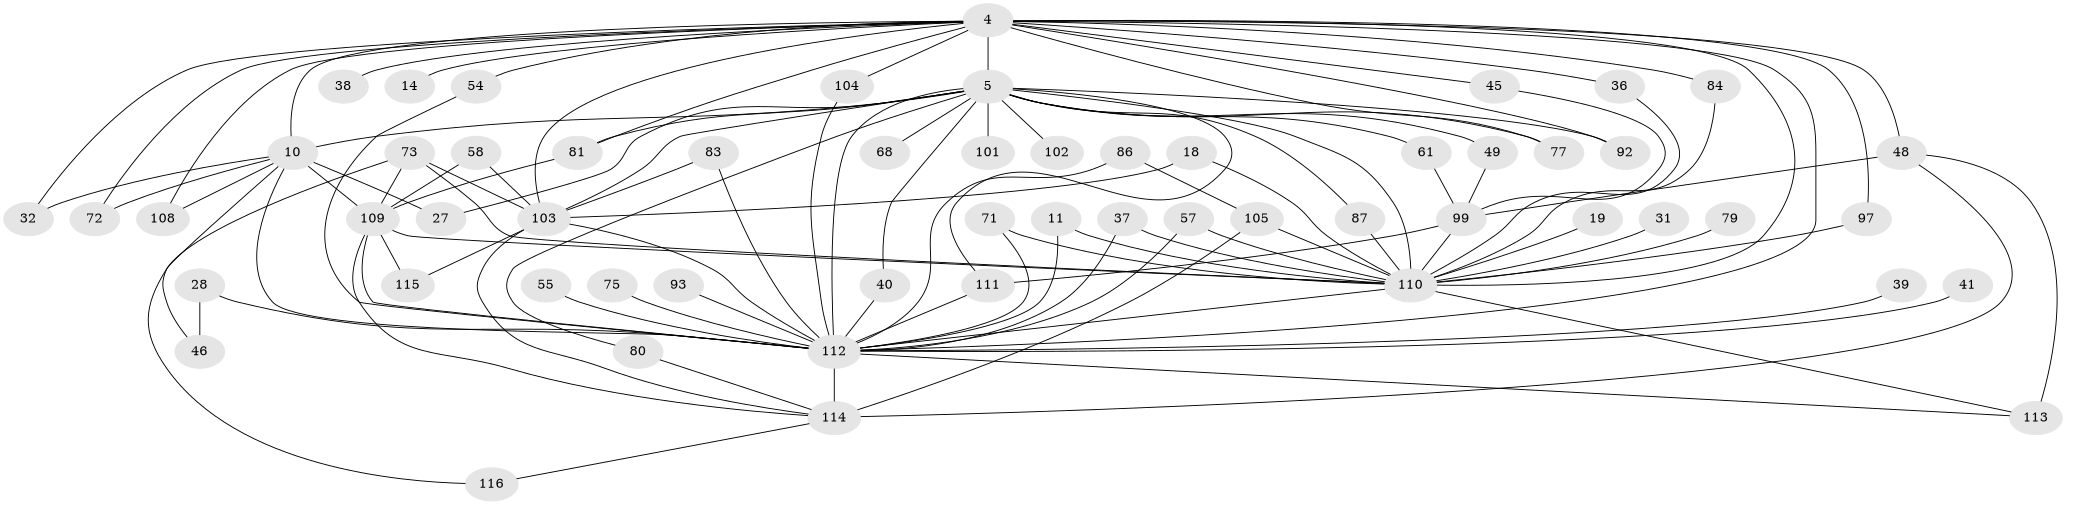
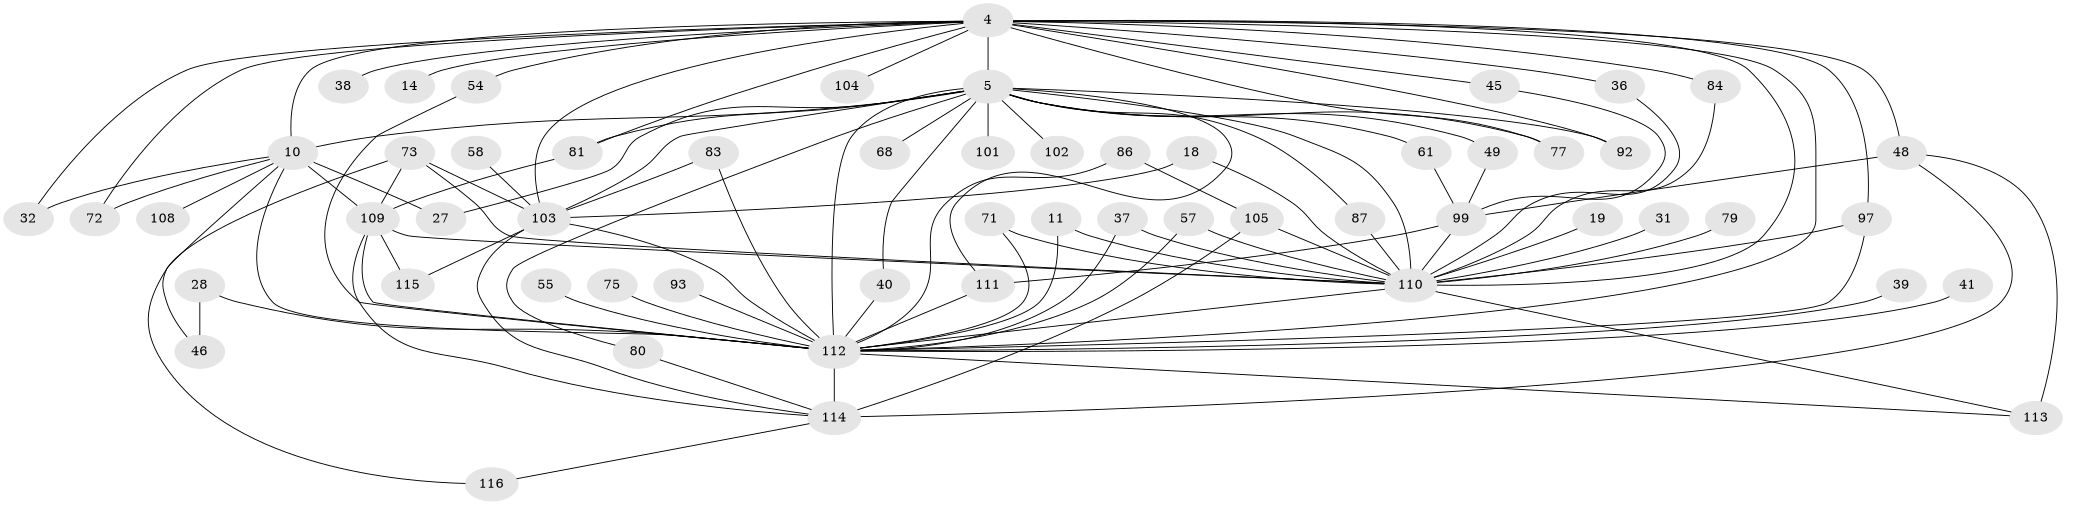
(535, 40) -> none
(425, 186) -> none
(811, 217) -> (1384, 336)
